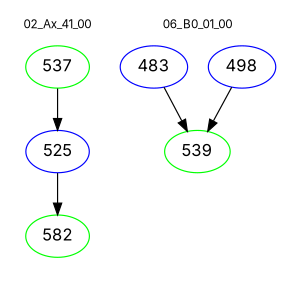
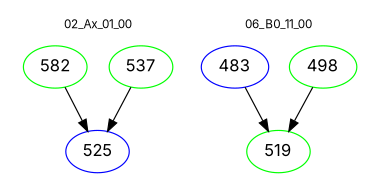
(58, 25) -> (98, 25)
(198, 25) -> (279, 25)
(242, 67) -> (323, 67)
(197, 152) -> (278, 152)
(58, 188) -> (74, 104)
